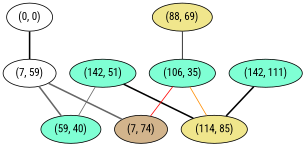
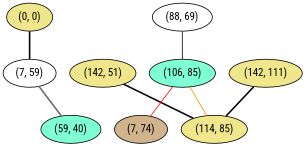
(30, 17) -> (30, 17)
(182, 17) -> (182, 17)
(103, 73) -> (103, 73)
(182, 73) -> (182, 73)
(266, 73) -> (266, 73)
(89, 98) -> none
(82, 99) -> none
